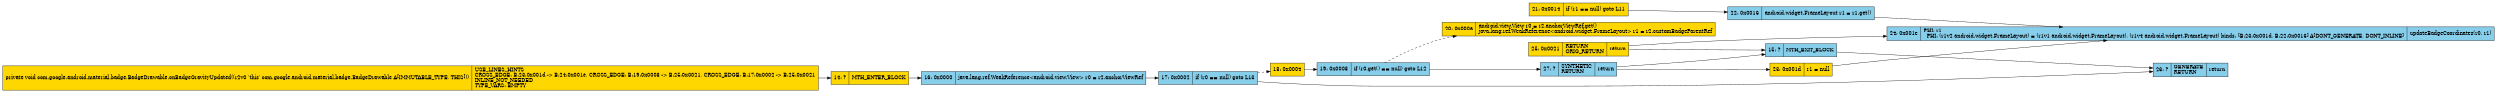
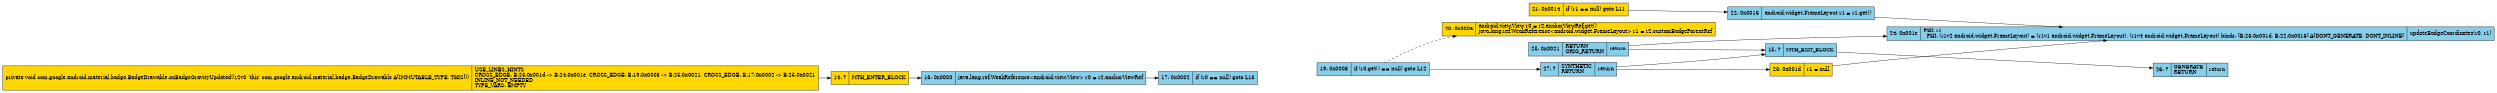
(1579, 49) -> (1579, 49)
(1287, 70) -> none
(1704, 85) -> none
